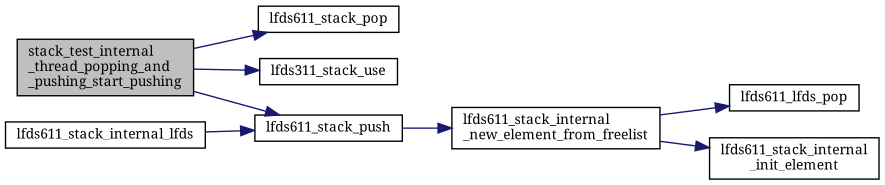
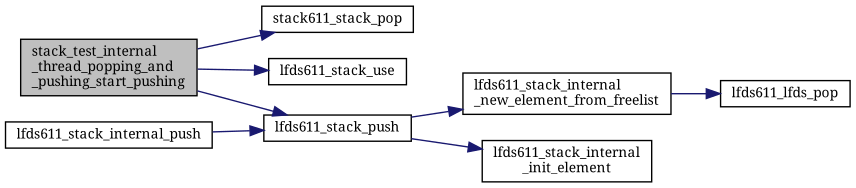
(329, 19) -> (338, 19)
(329, 72) -> (338, 72)
(105, 135) -> (109, 135)
(678, 144) -> (440, 143)
